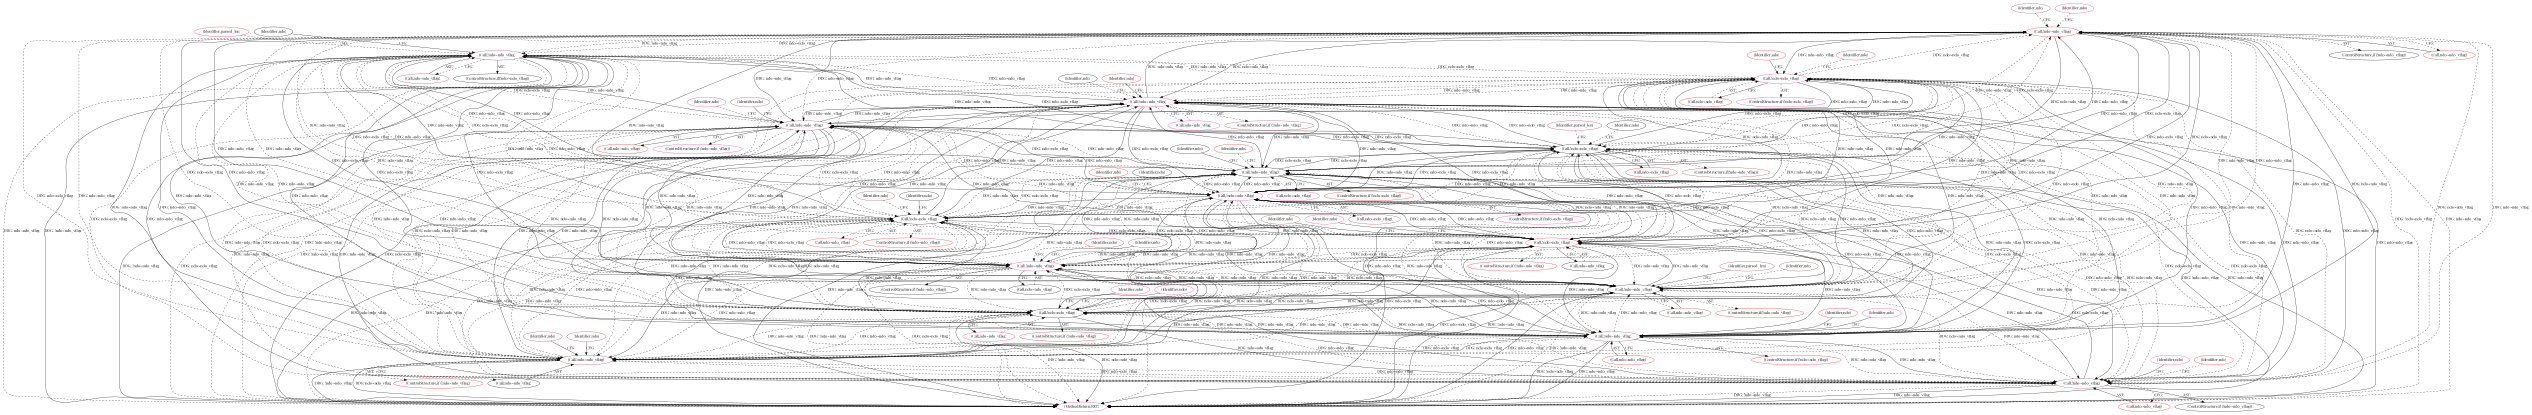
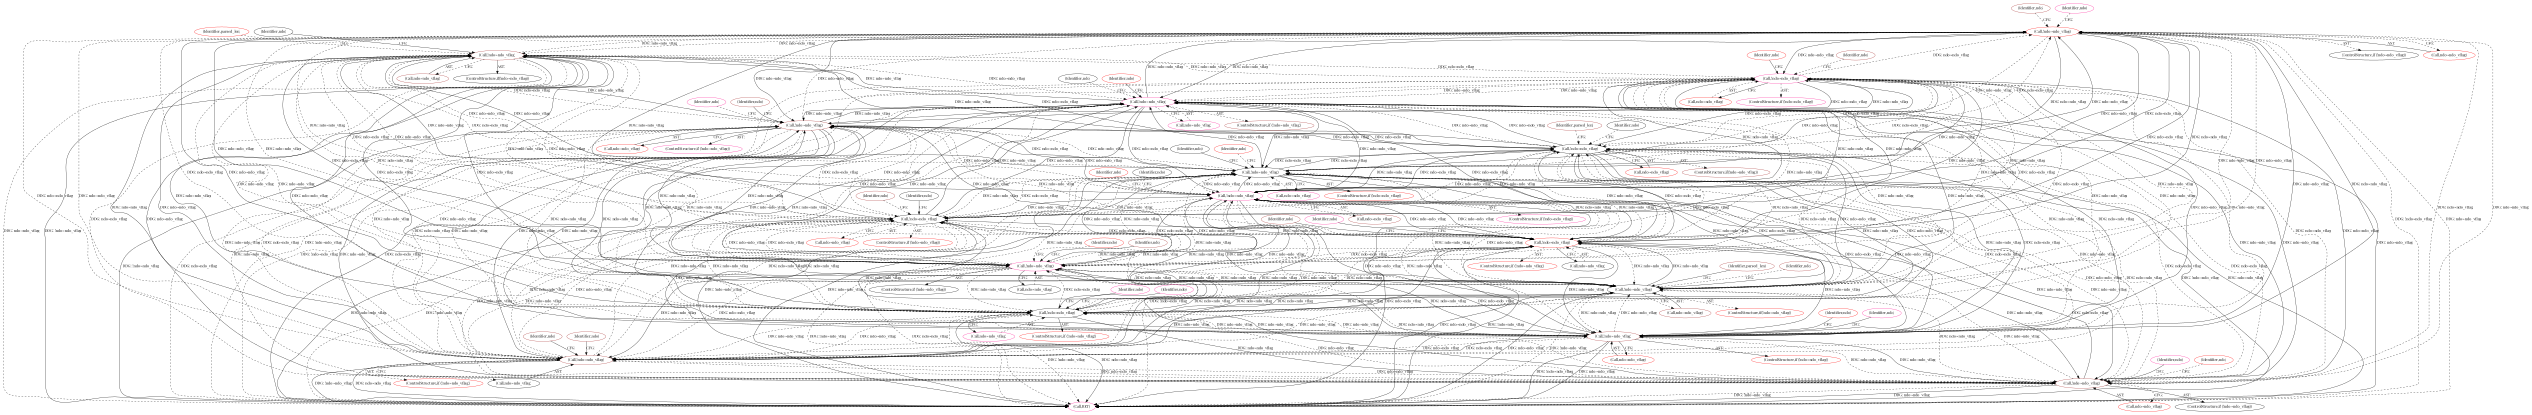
(1082, 407) -> (1082, 407)
